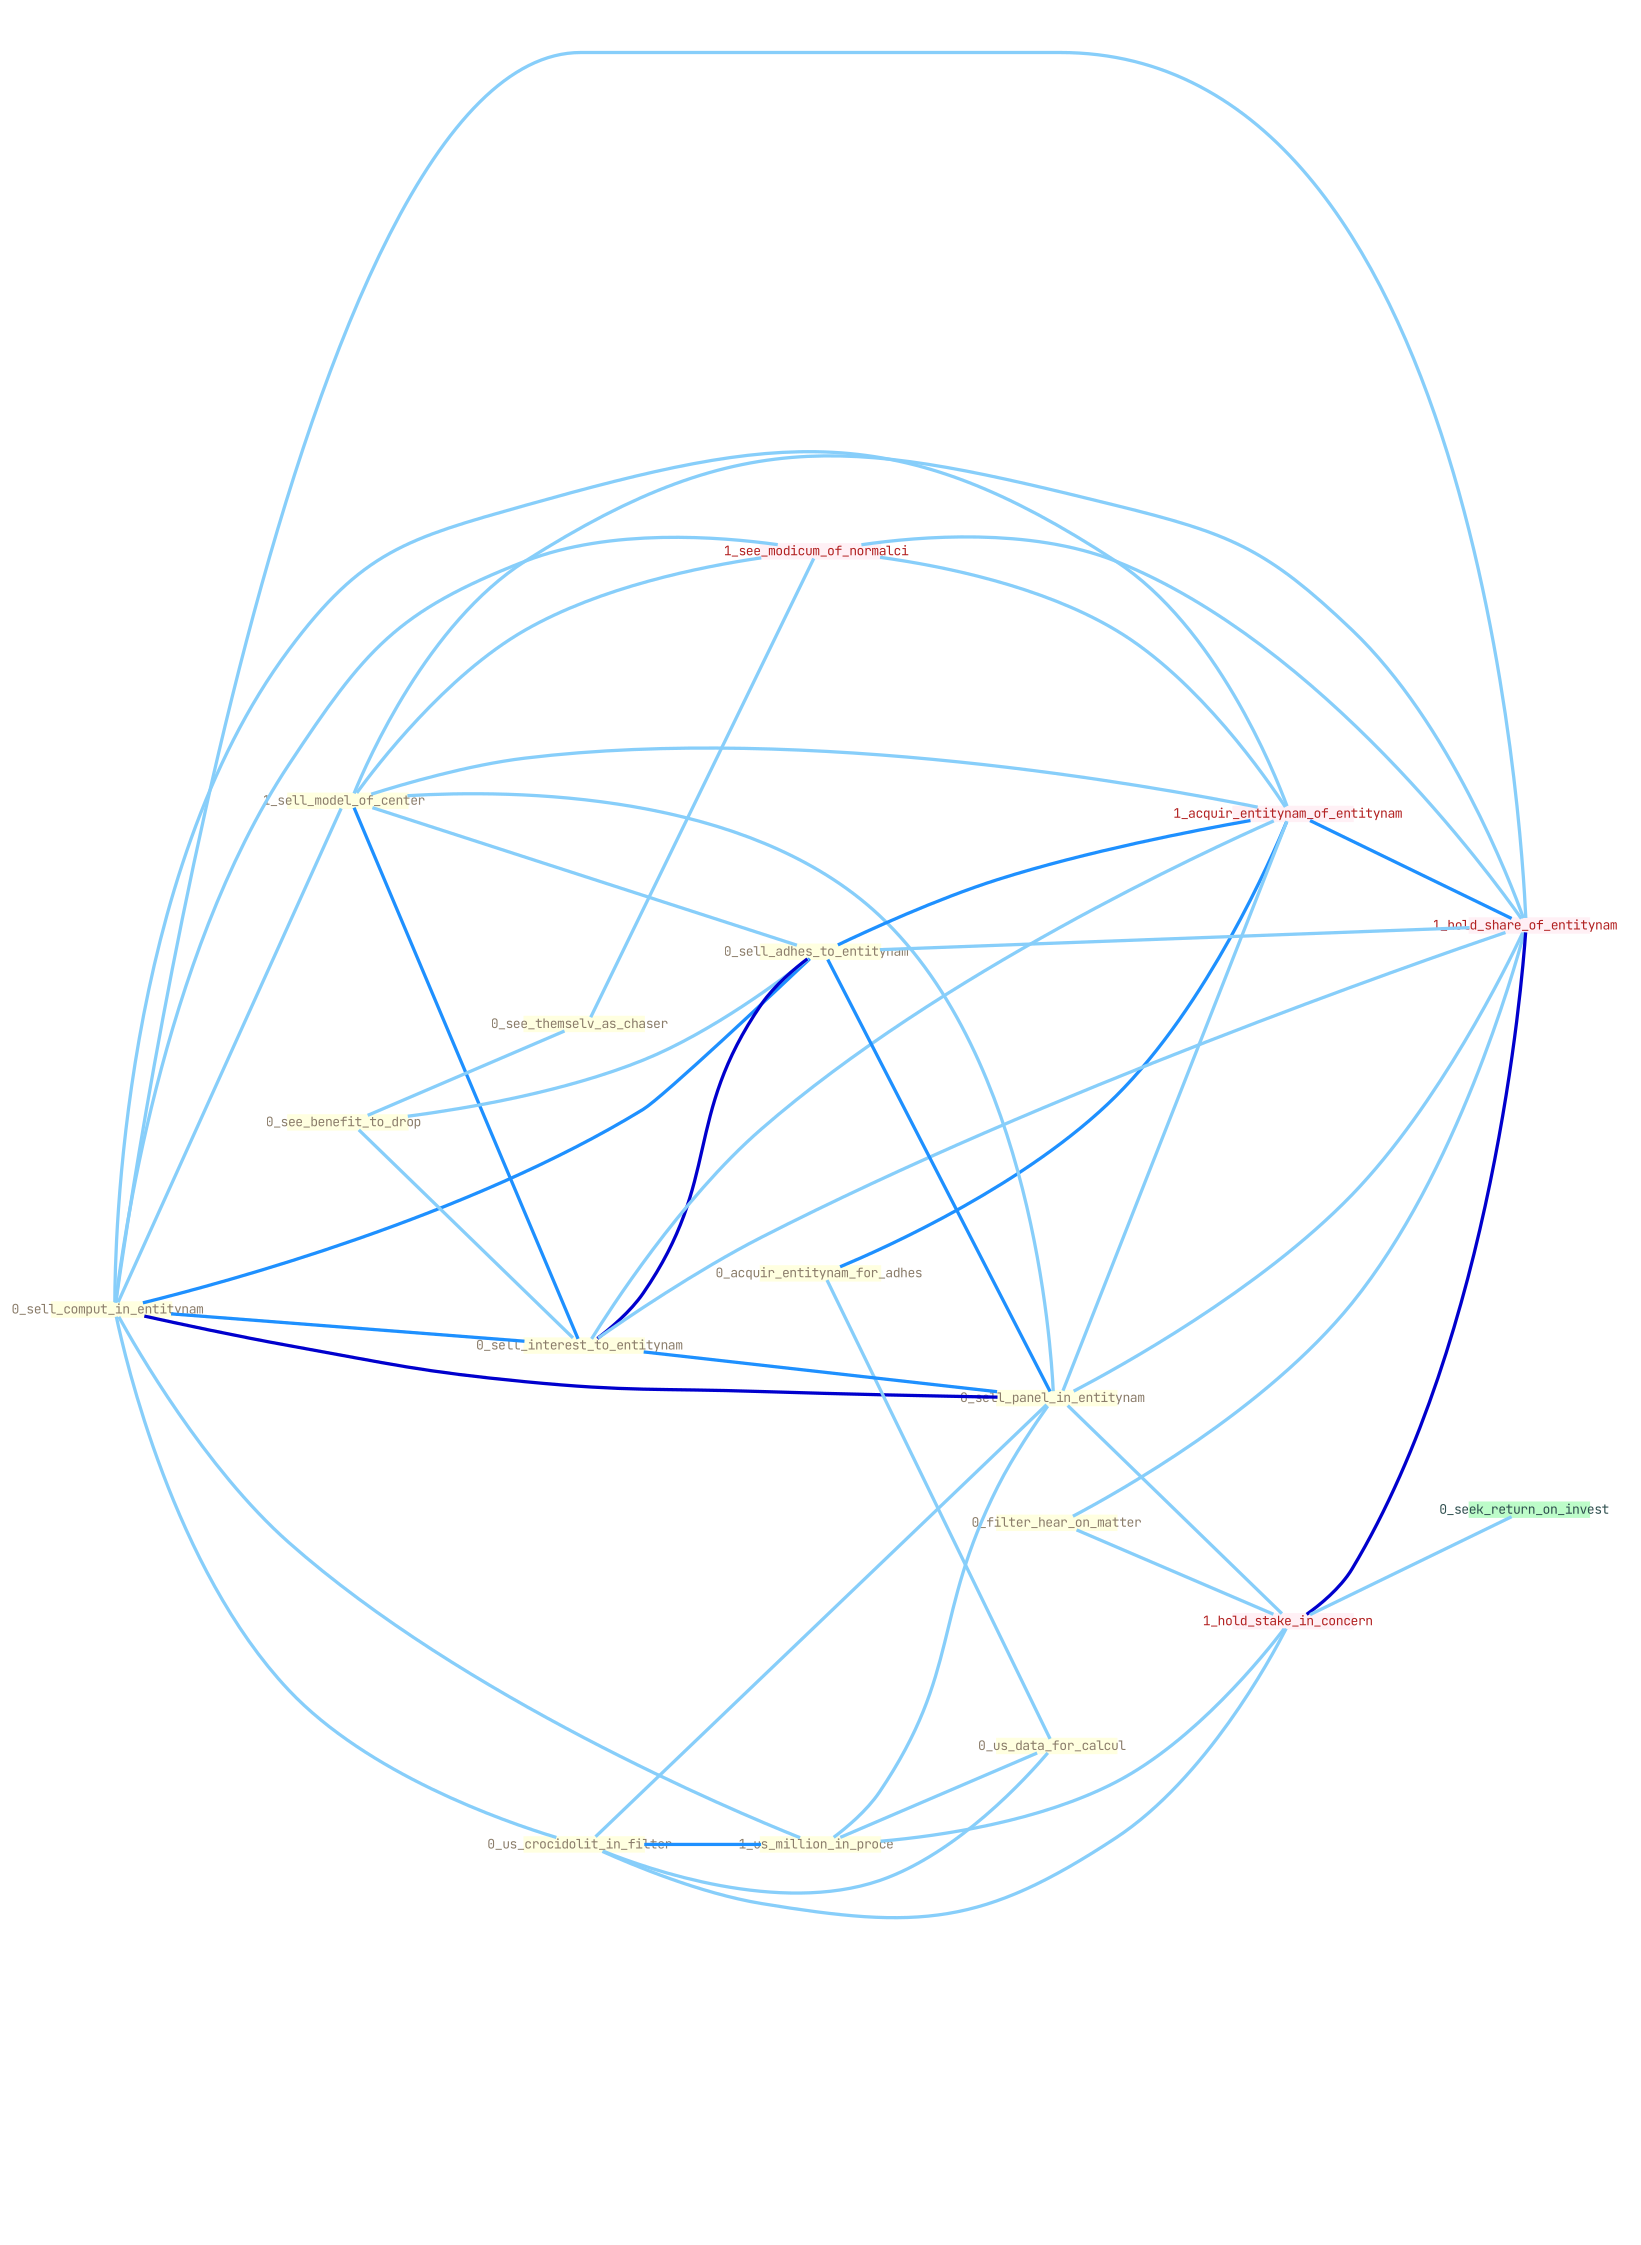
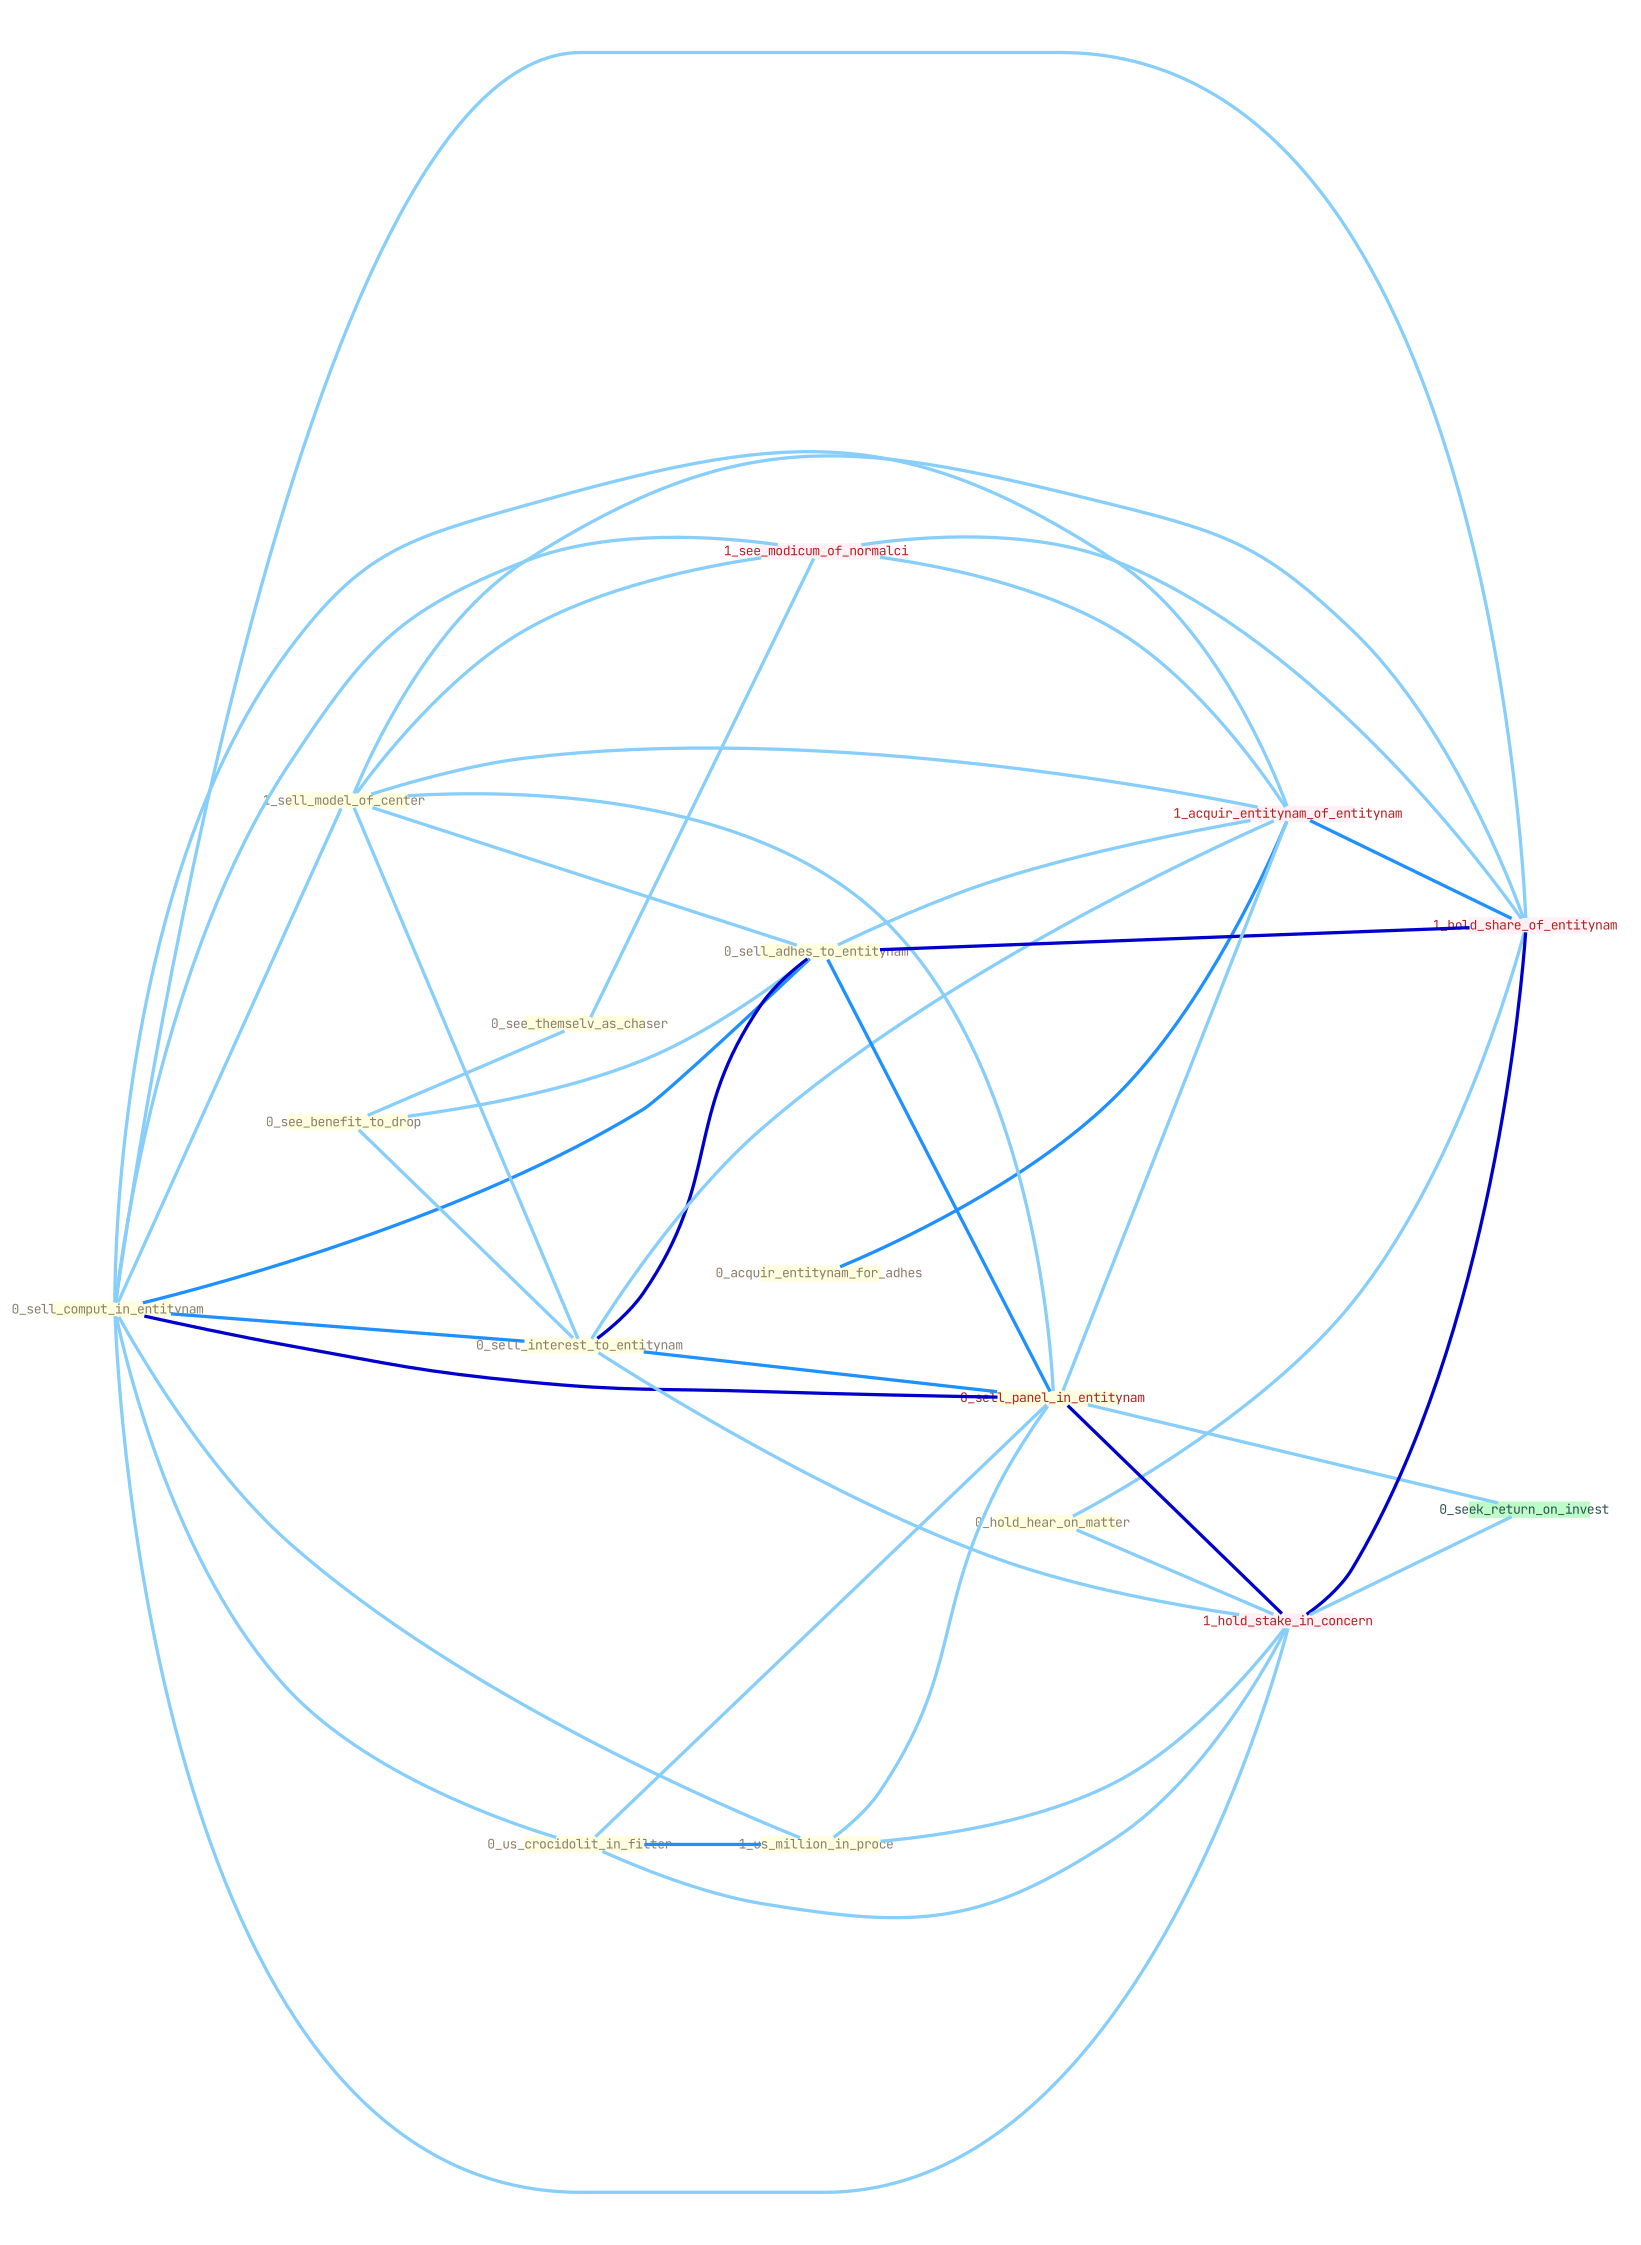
(1039, 867) -> (1039, 867)
(1175, 939) -> (1175, 939)
(455, 1047) -> (455, 1047)
(1040, 1110) -> (888, 1513)
(1342, 1204) -> (1293, 1454)
(1057, 1398) -> (1057, 1398)
(1175, 1510) -> (1175, 1510)
(1057, 1523) -> (1057, 1523)
(1057, 1746) -> none
none -> (552, 2185)
